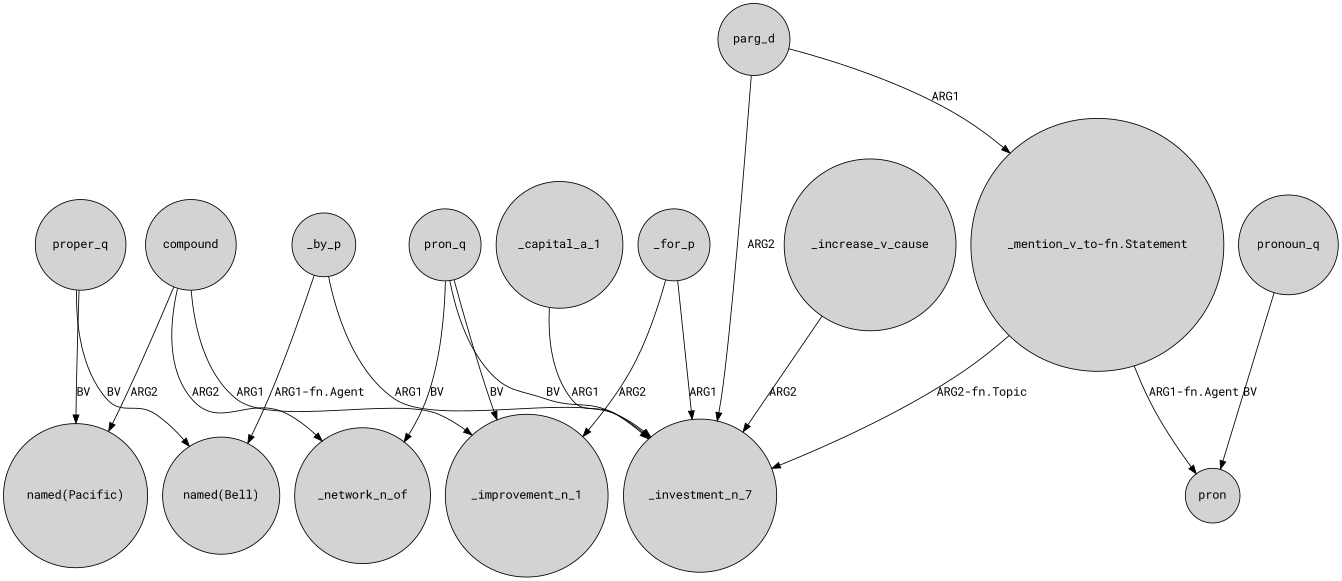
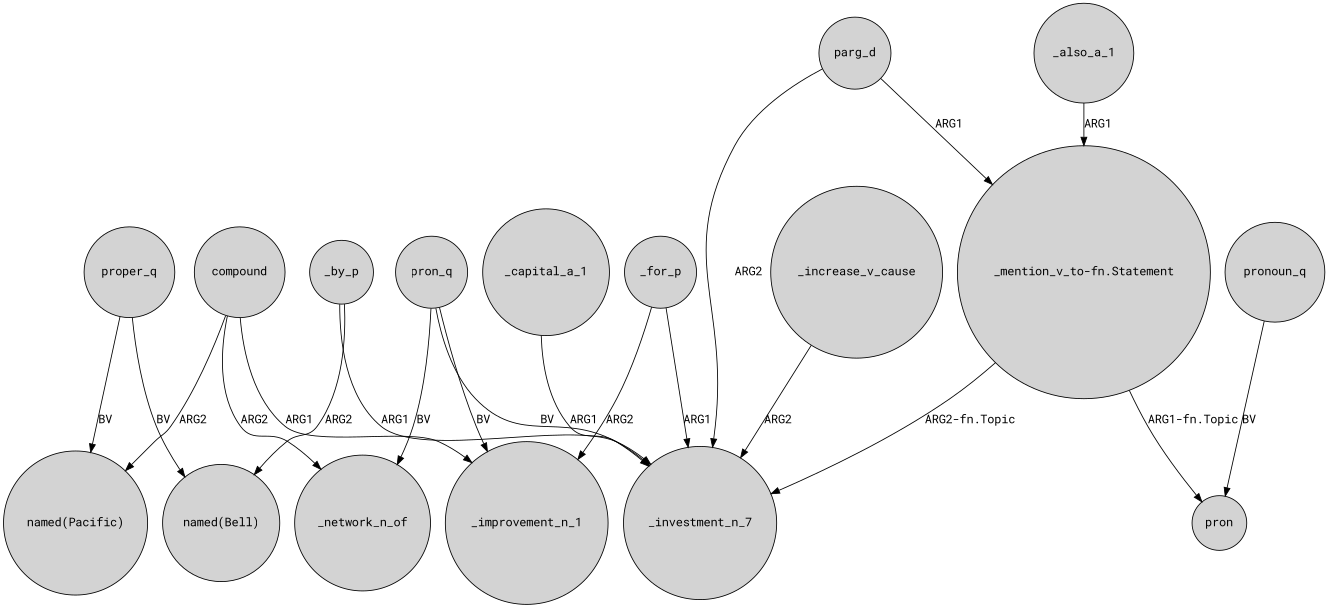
none -> (1084, 53)
(320, 393) -> (339, 420)
(1194, 393) -> (1193, 420)
